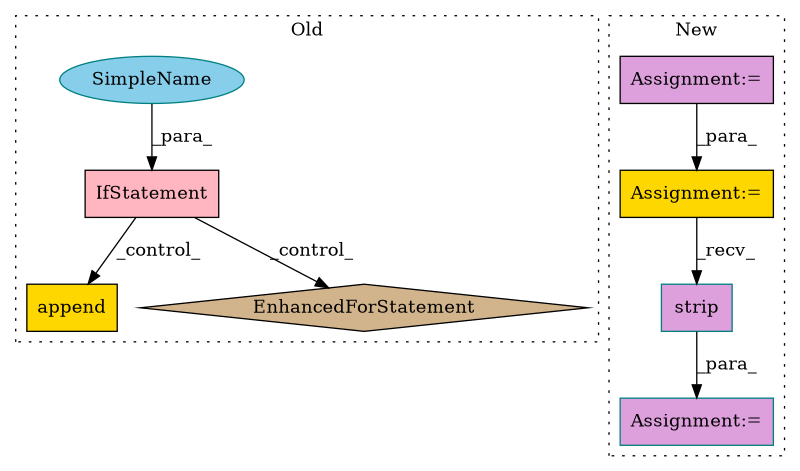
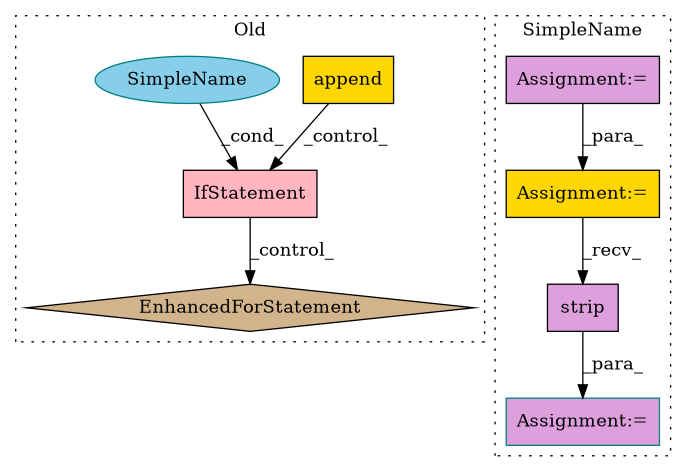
(697, 31) -> (583, 31)
(182, 137) -> (253, 137)
(116, 245) -> (304, 132)
(697, 308) -> (583, 308)
